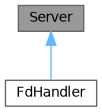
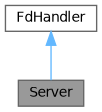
(51, 63) -> (51, 63)
